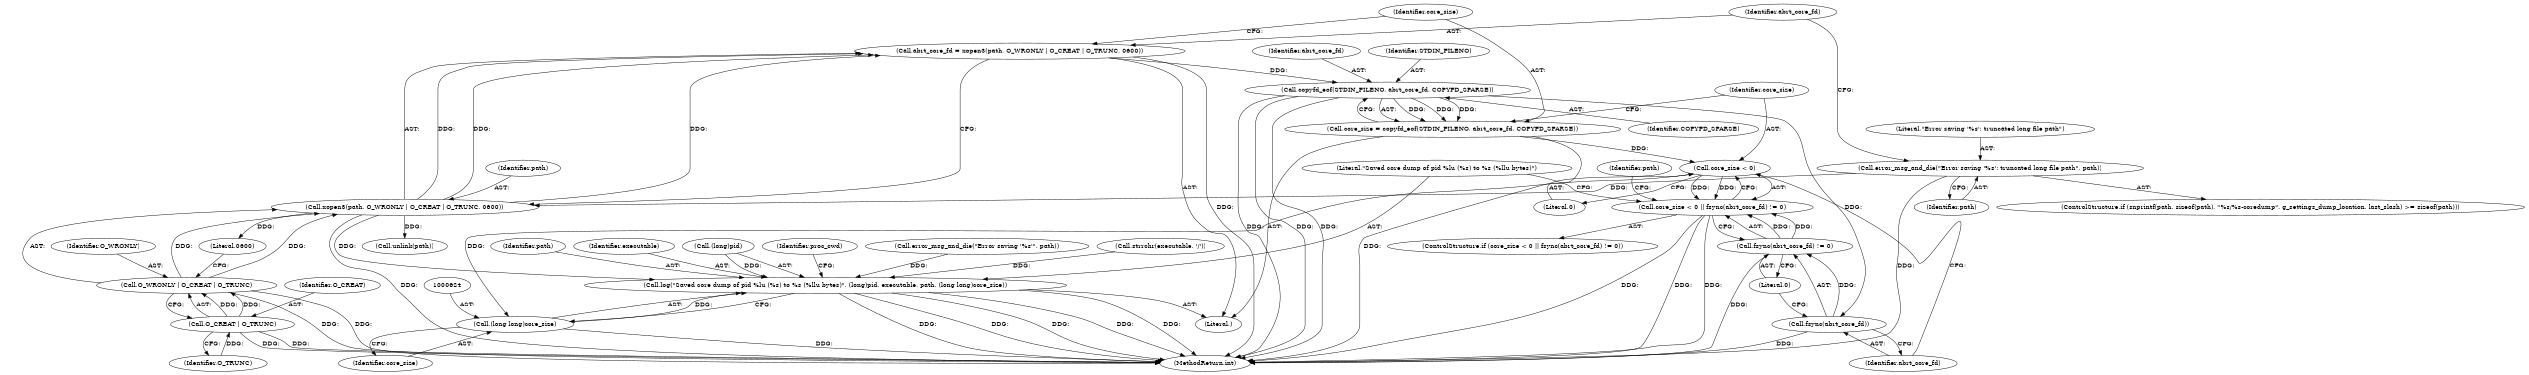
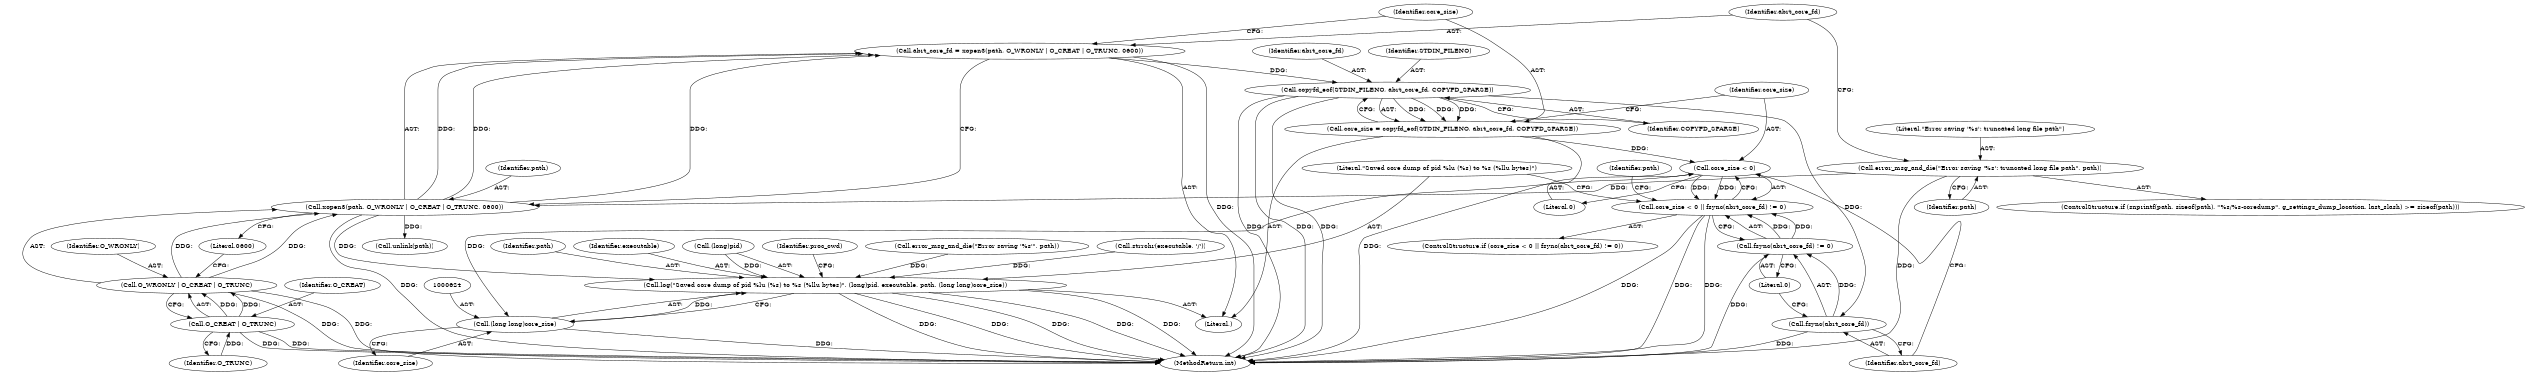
none -> (1551, 120)
(267, 227) -> (267, 227)
